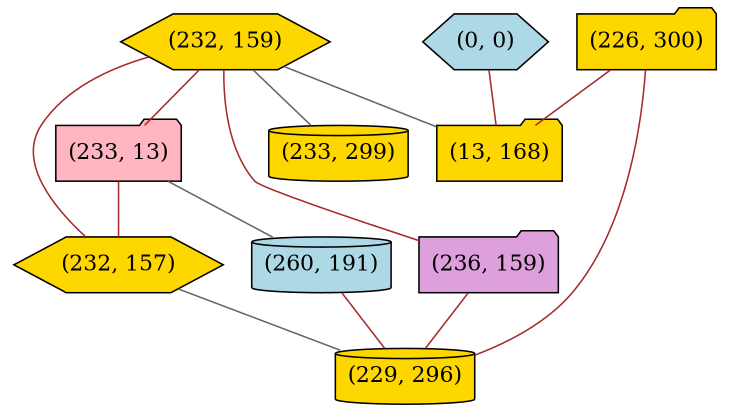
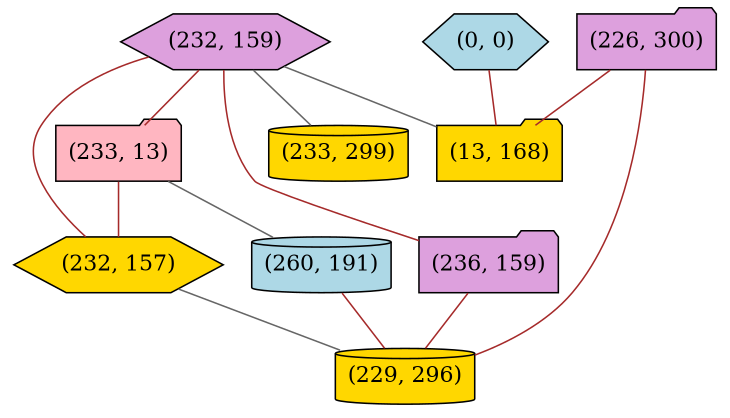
(225, 42) -> (225, 42)
(647, 42) -> (647, 42)
